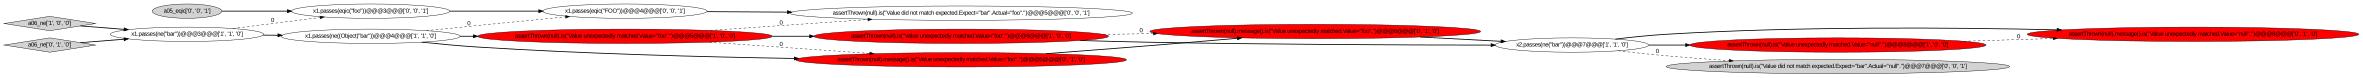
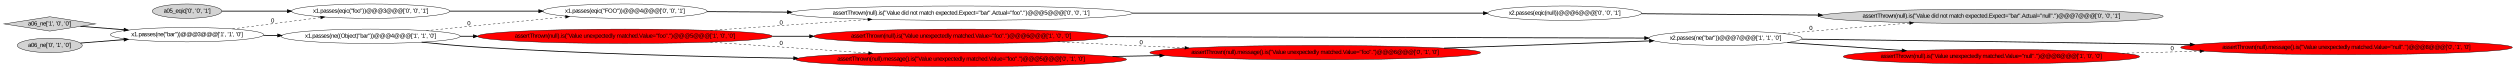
none -> (1565, 13)
(50, 45) -> (50, 45)
